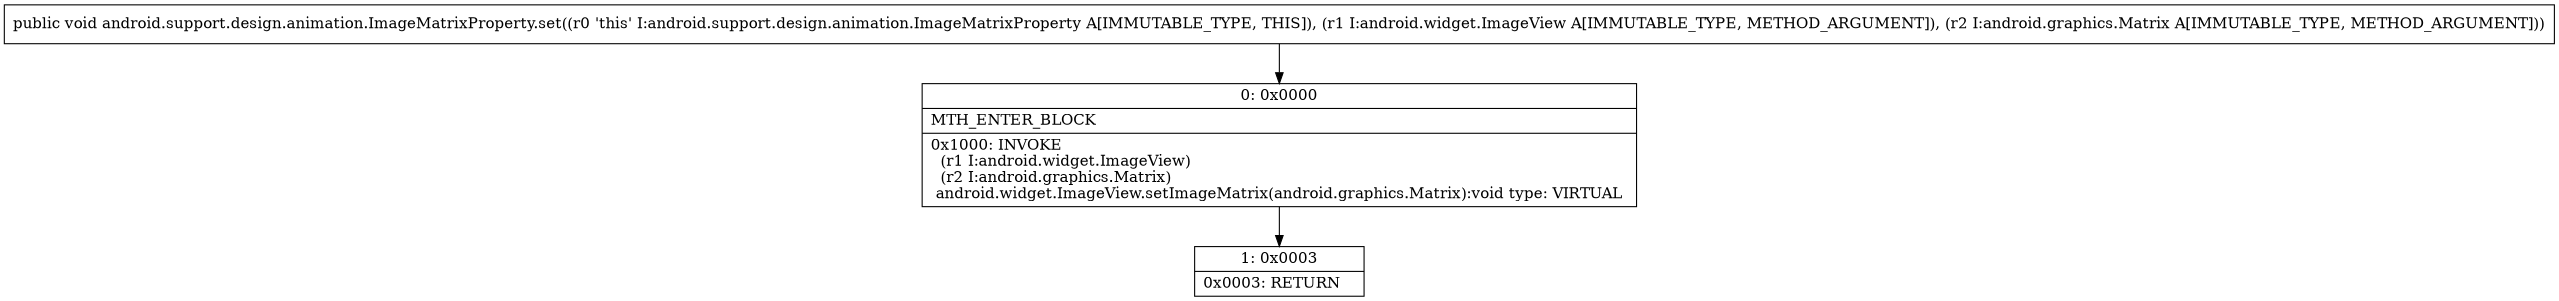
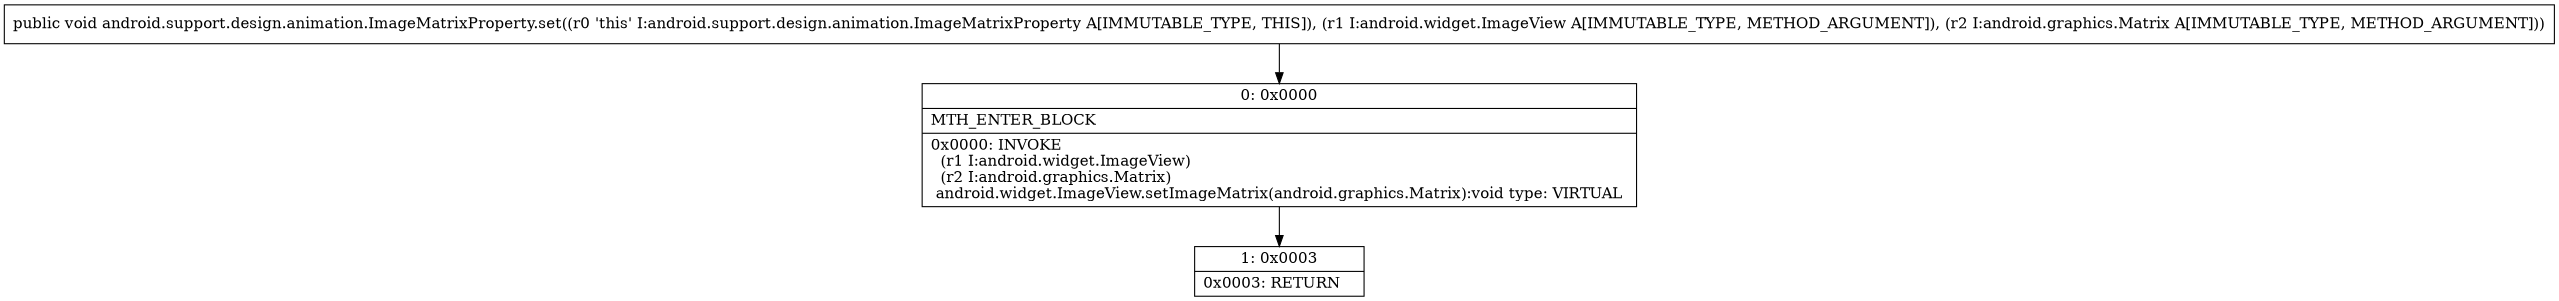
(1001, 145) -> (1001, 145)
